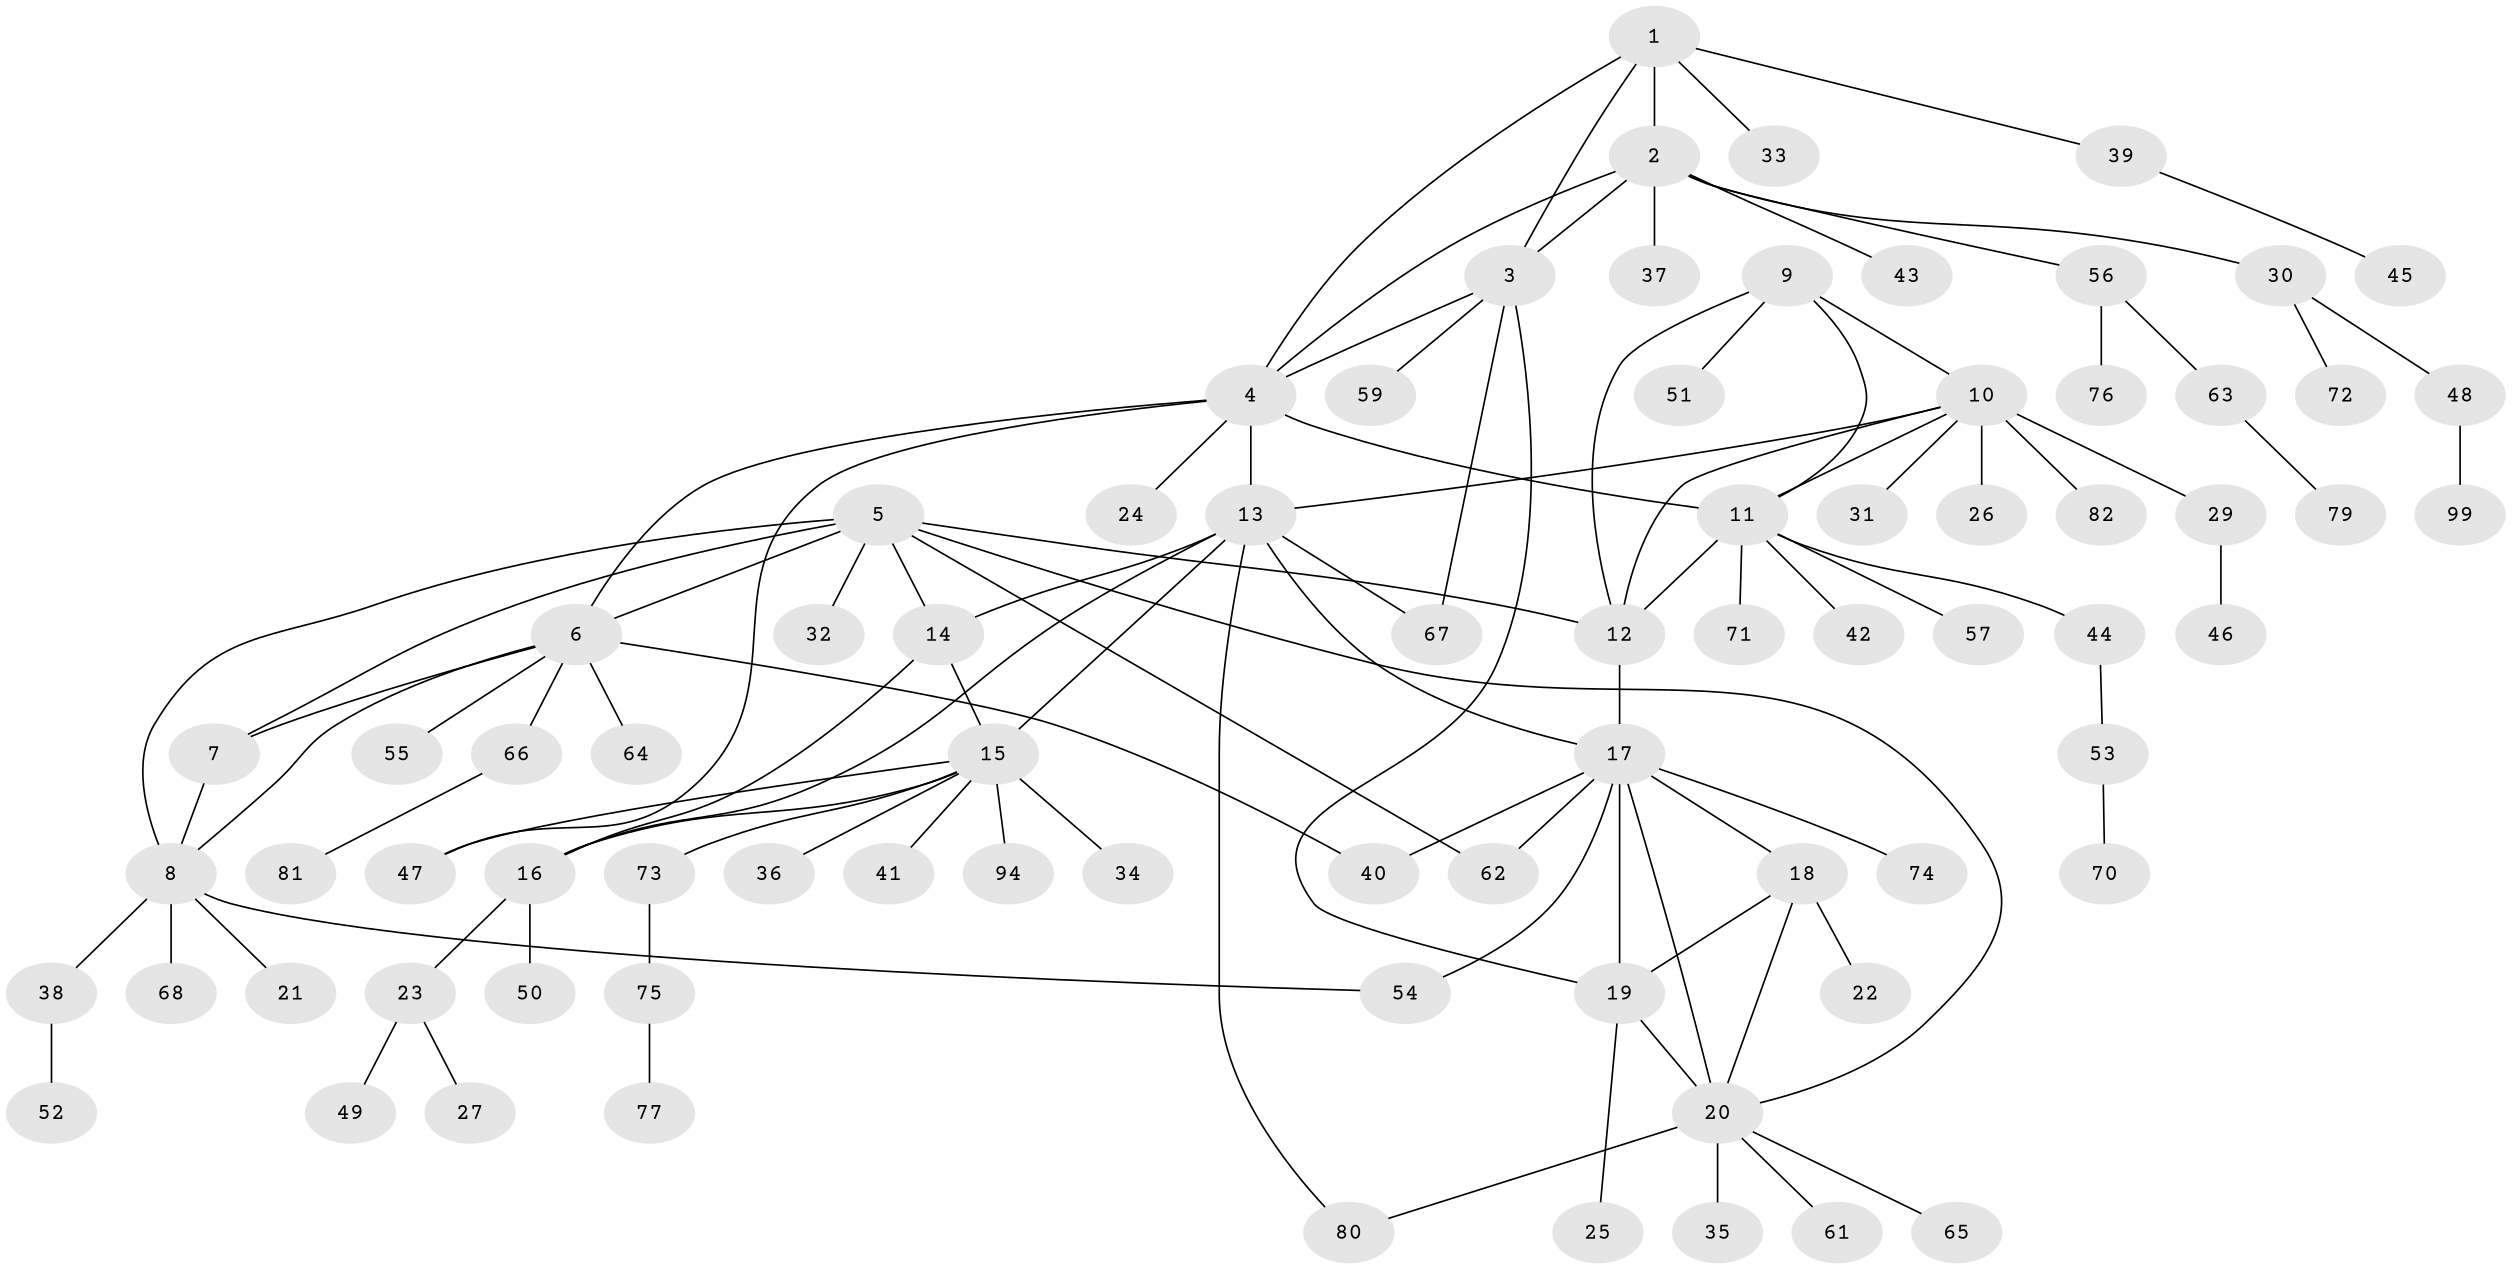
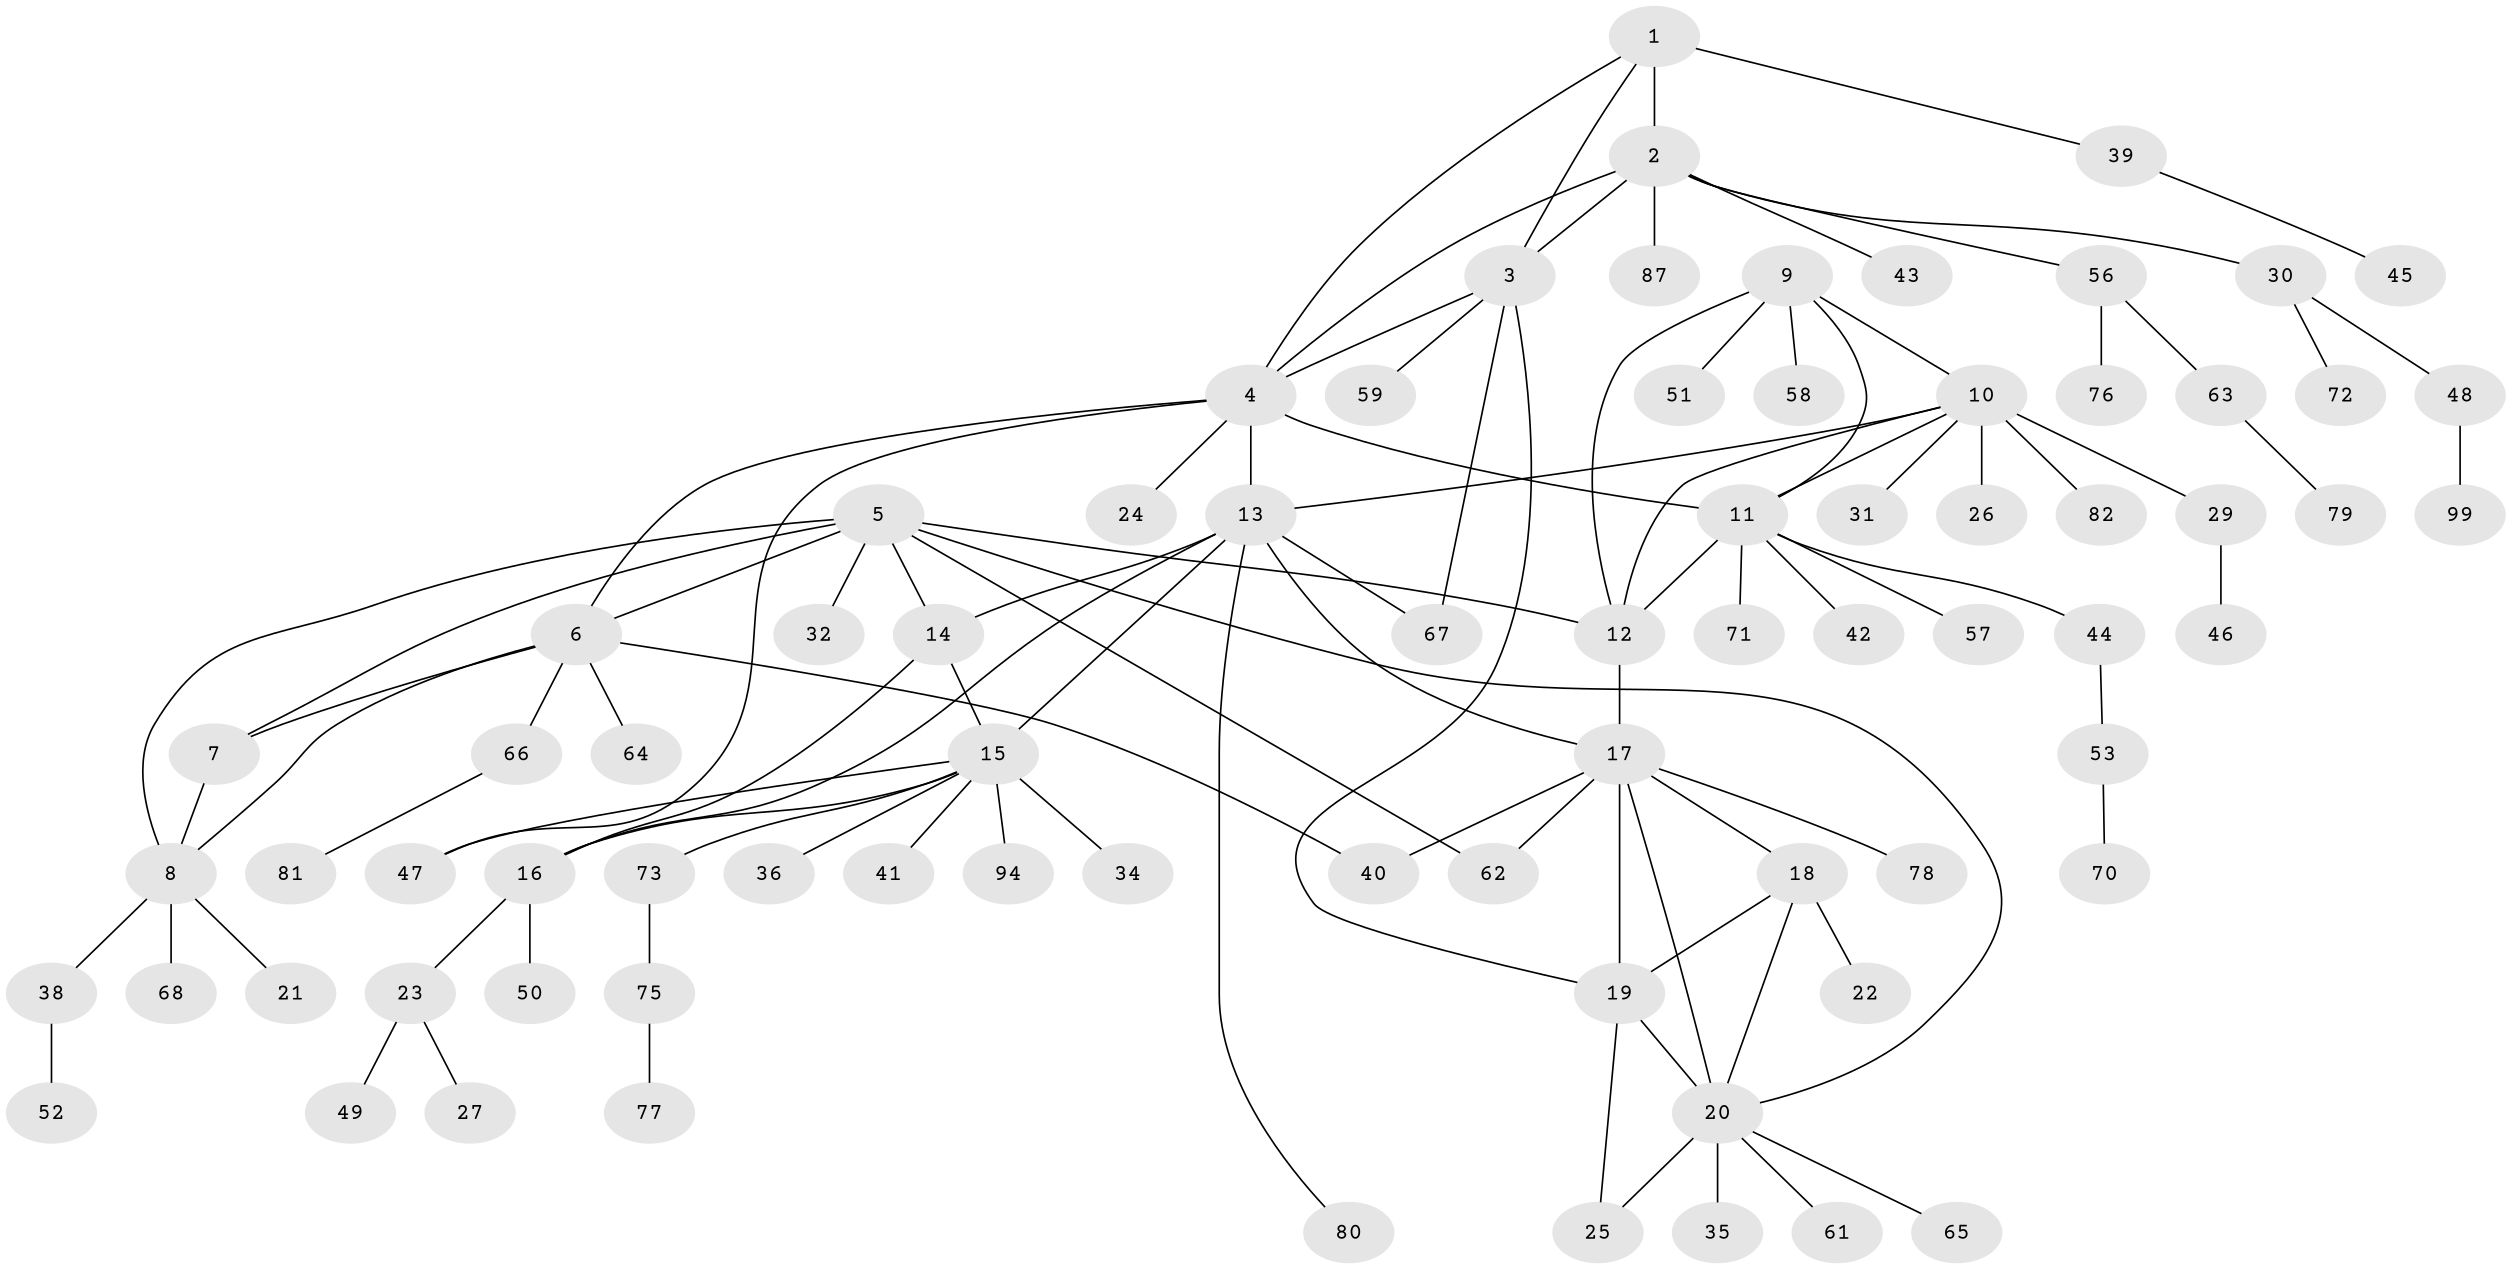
(1774, 156) -> none
(1654, 276) -> (1654, 276)
none -> (1799, 395)
(397, 754) -> none
(1922, 874) -> (1922, 874)
(1405, 993) -> none
(1533, 1173) -> (1658, 1173)
